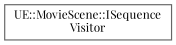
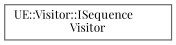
(88, 22) -> (88, 22)
